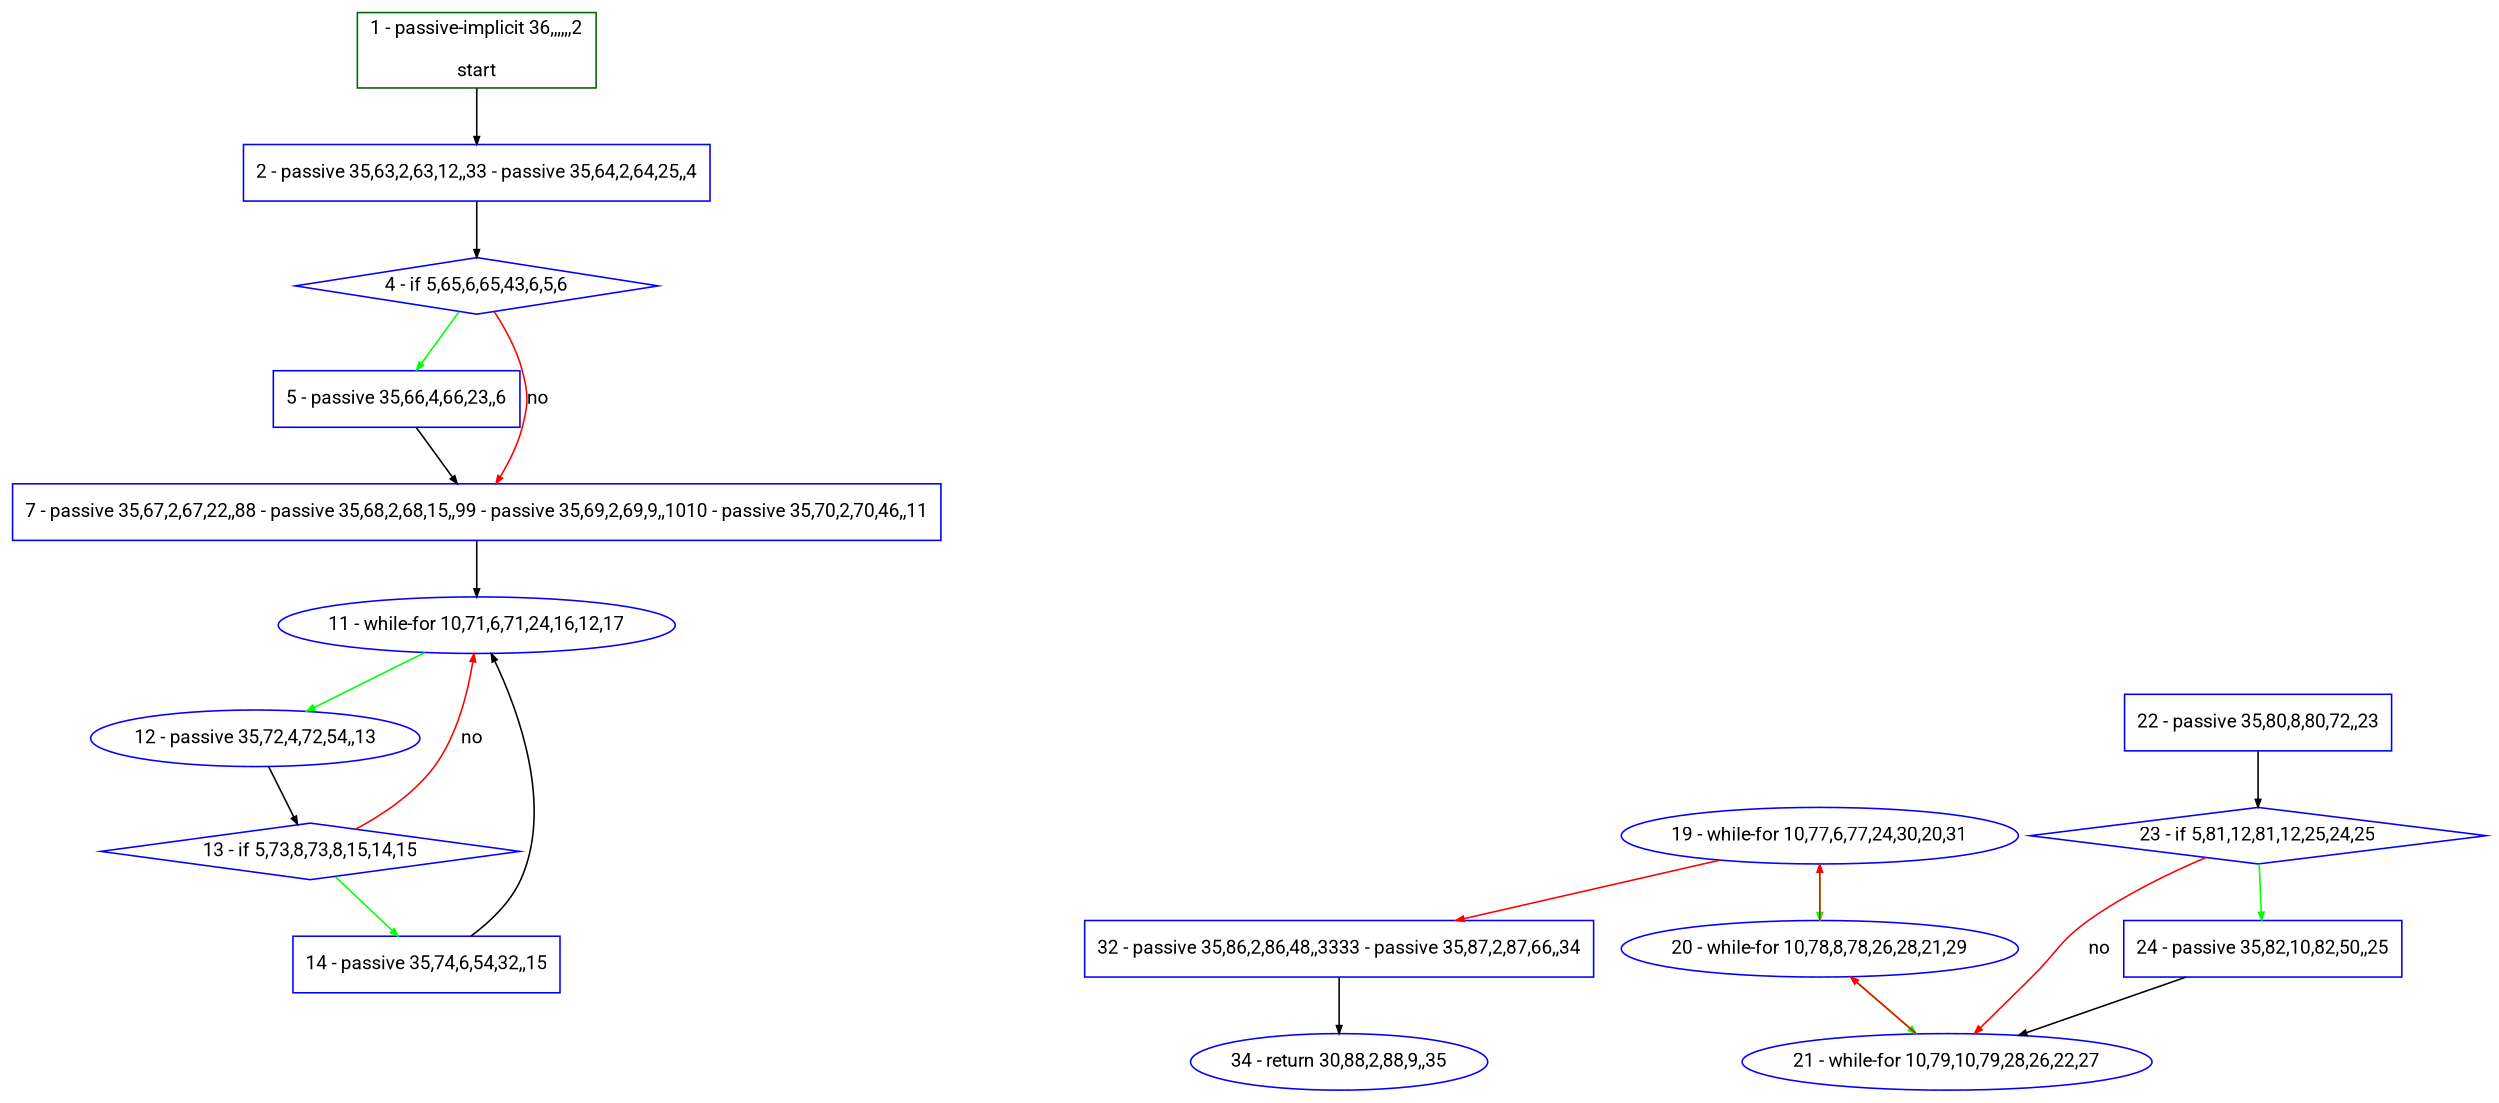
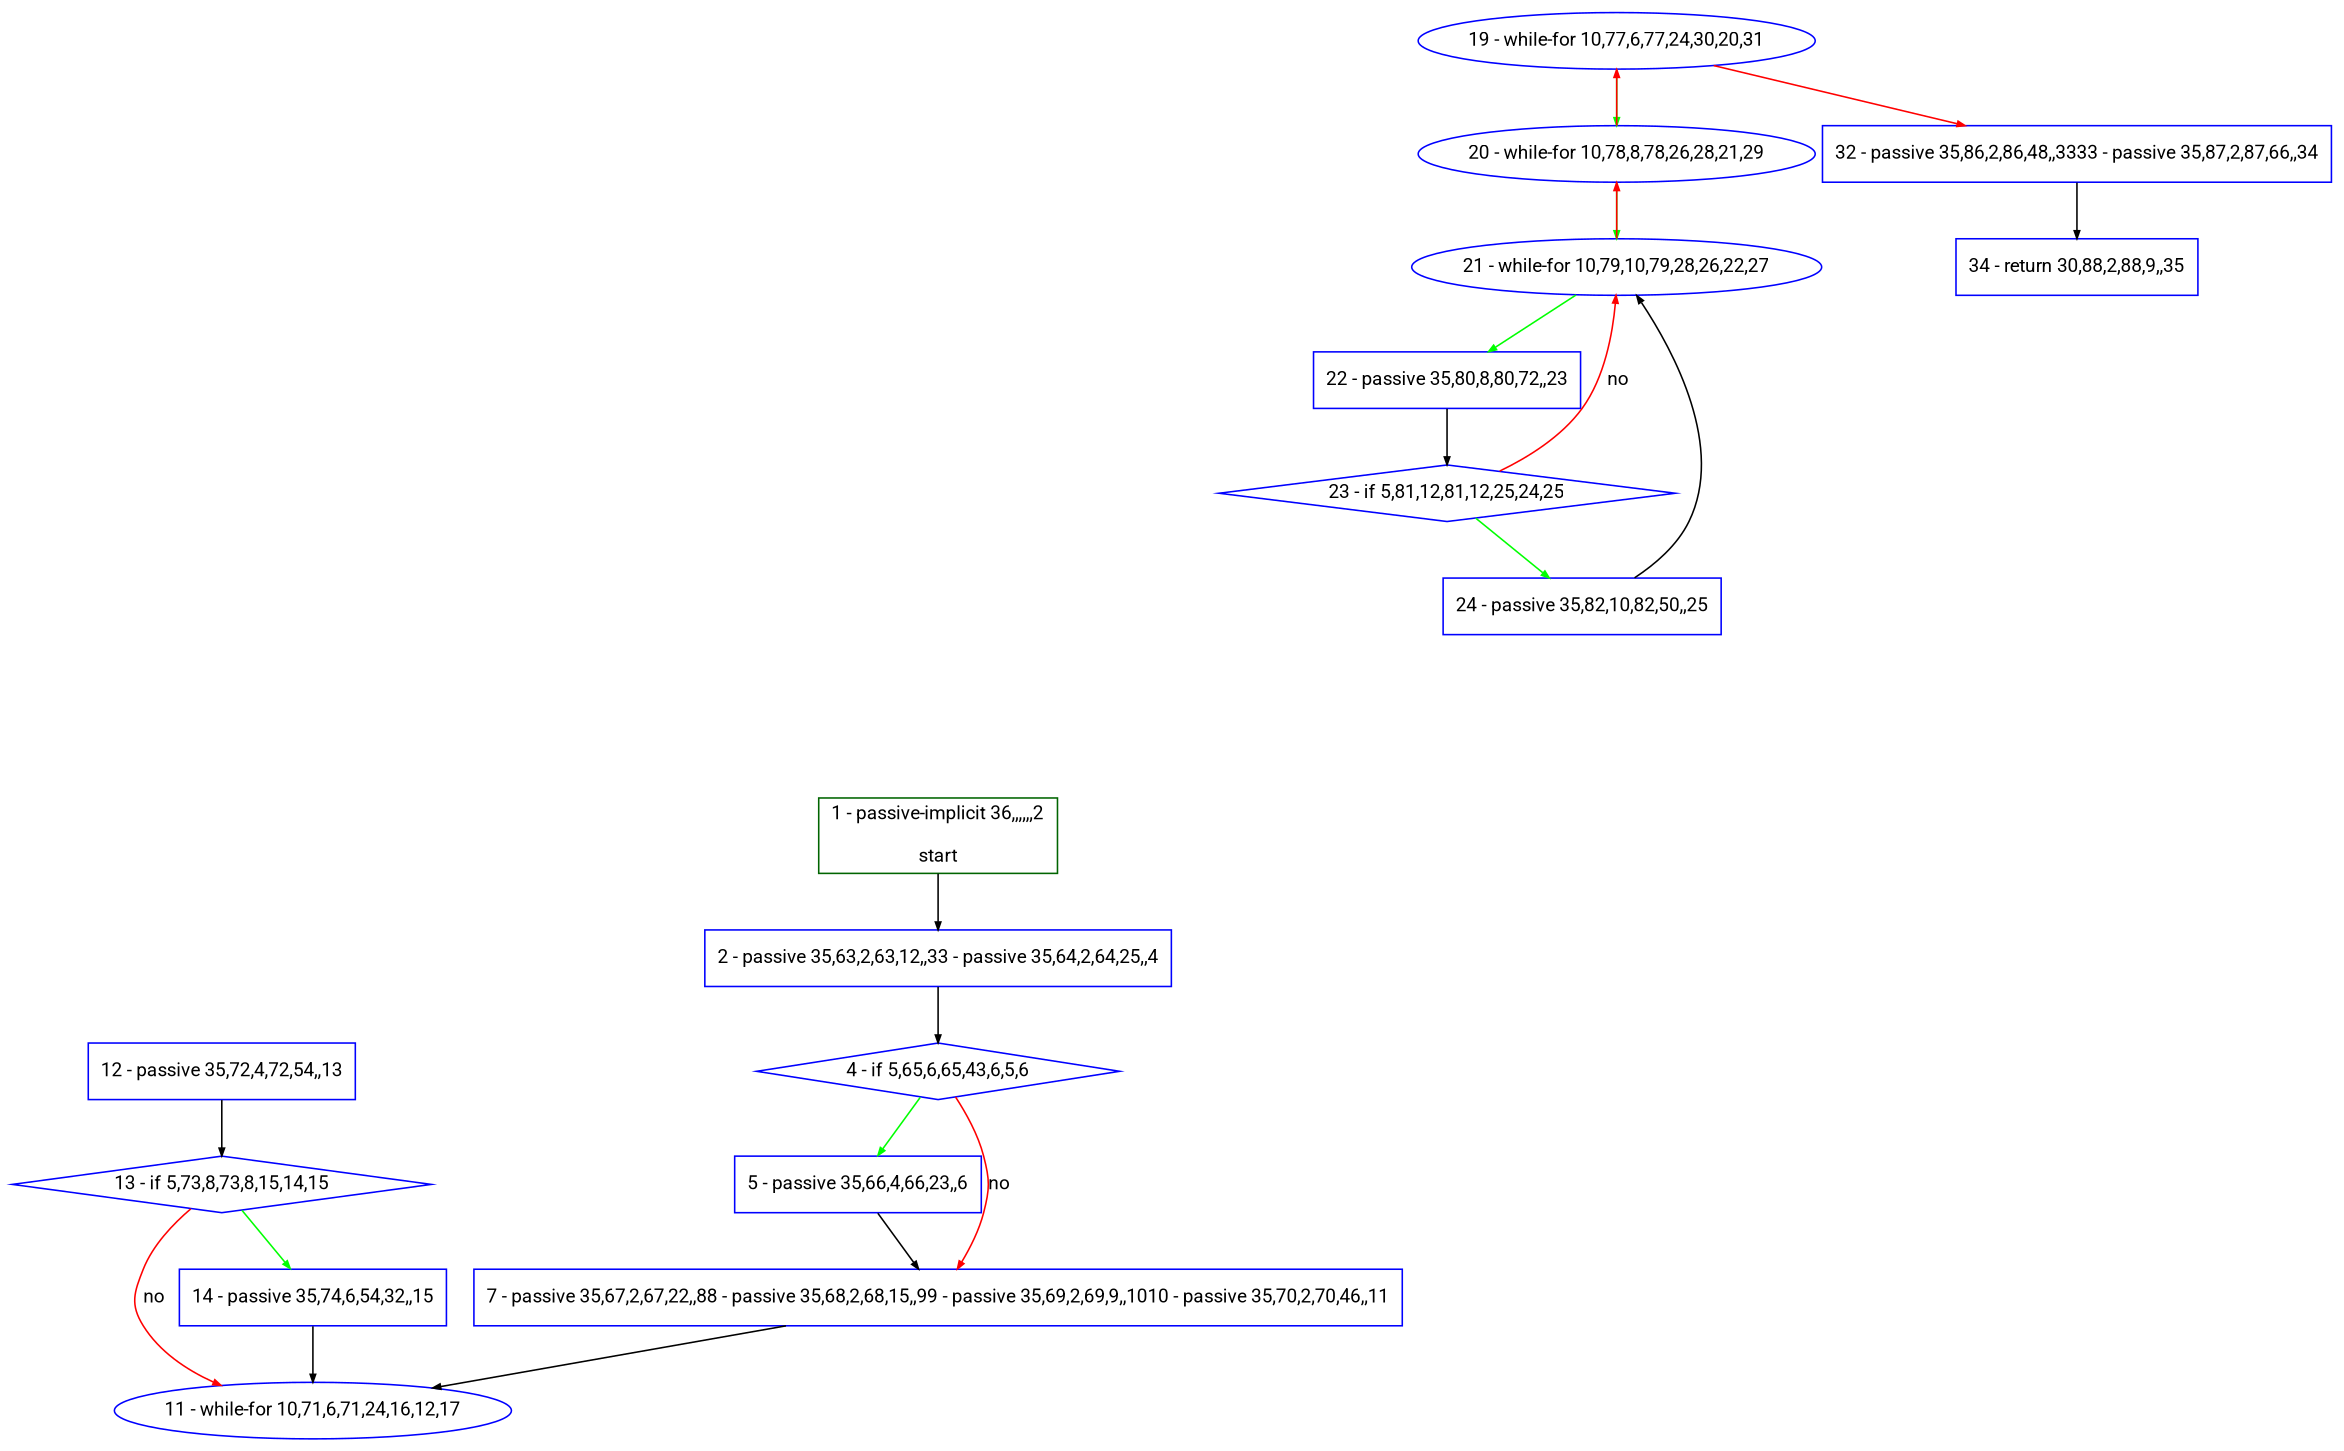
none -> (1536, 321)
(369, 680) -> none
(255, 738) -> (222, 1071)
(1339, 1062) -> (2077, 267)
